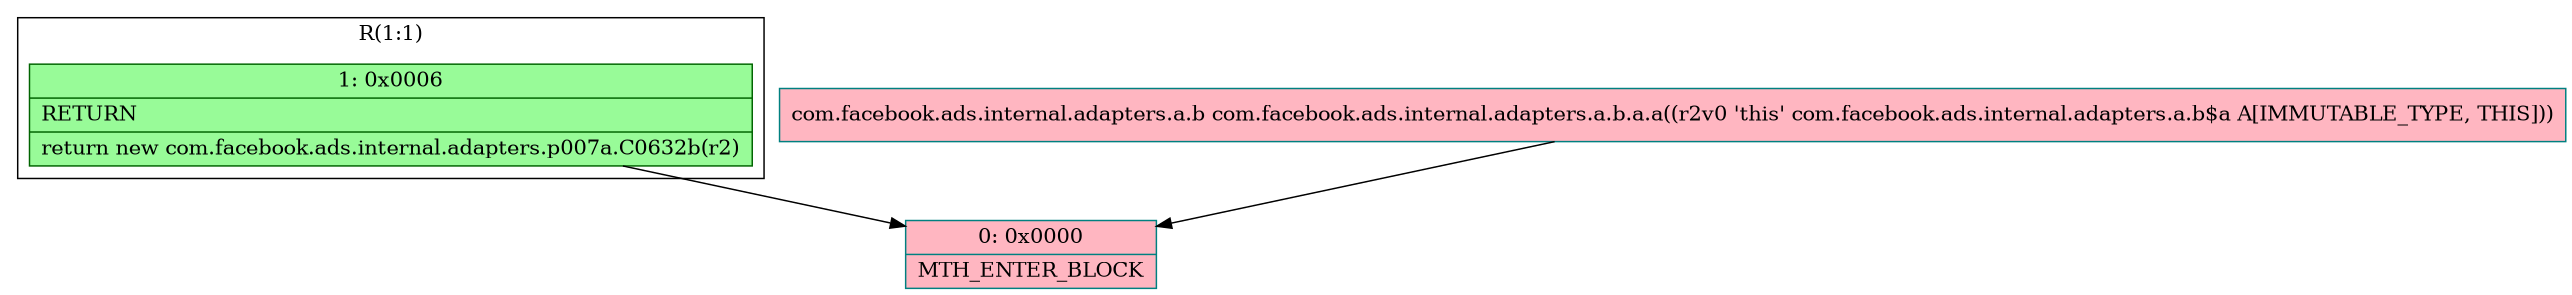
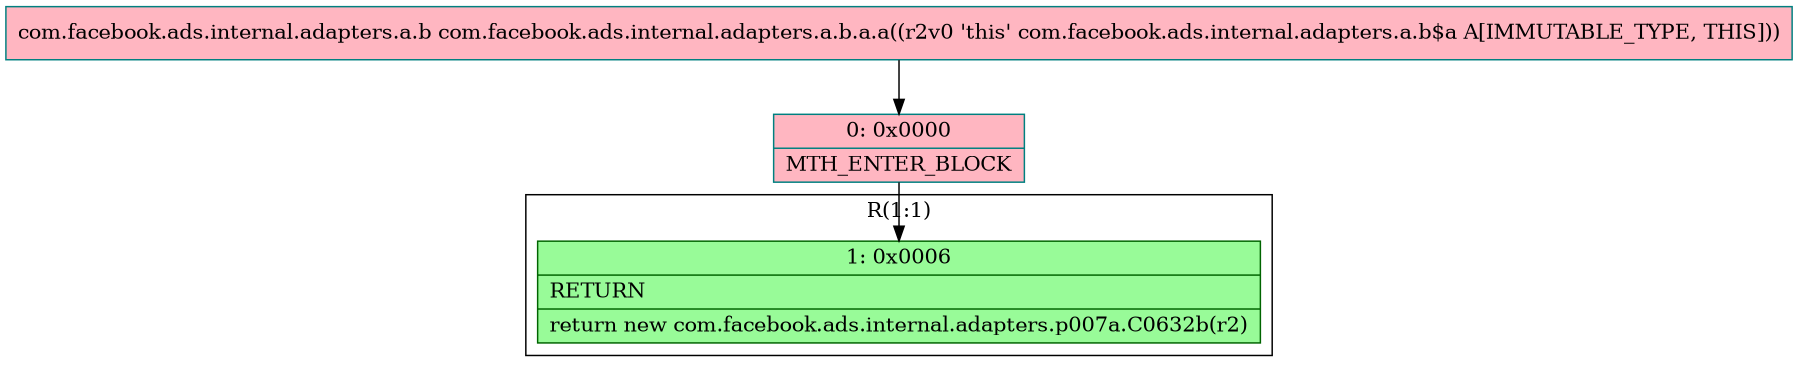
(757, 194) -> (899, 204)
